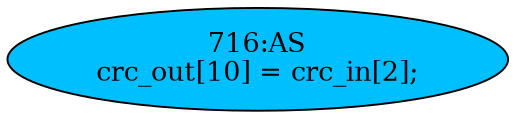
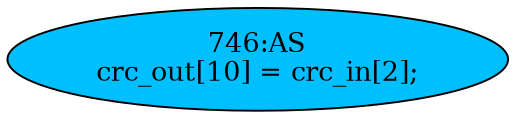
(258, 59) -> (258, 59)
